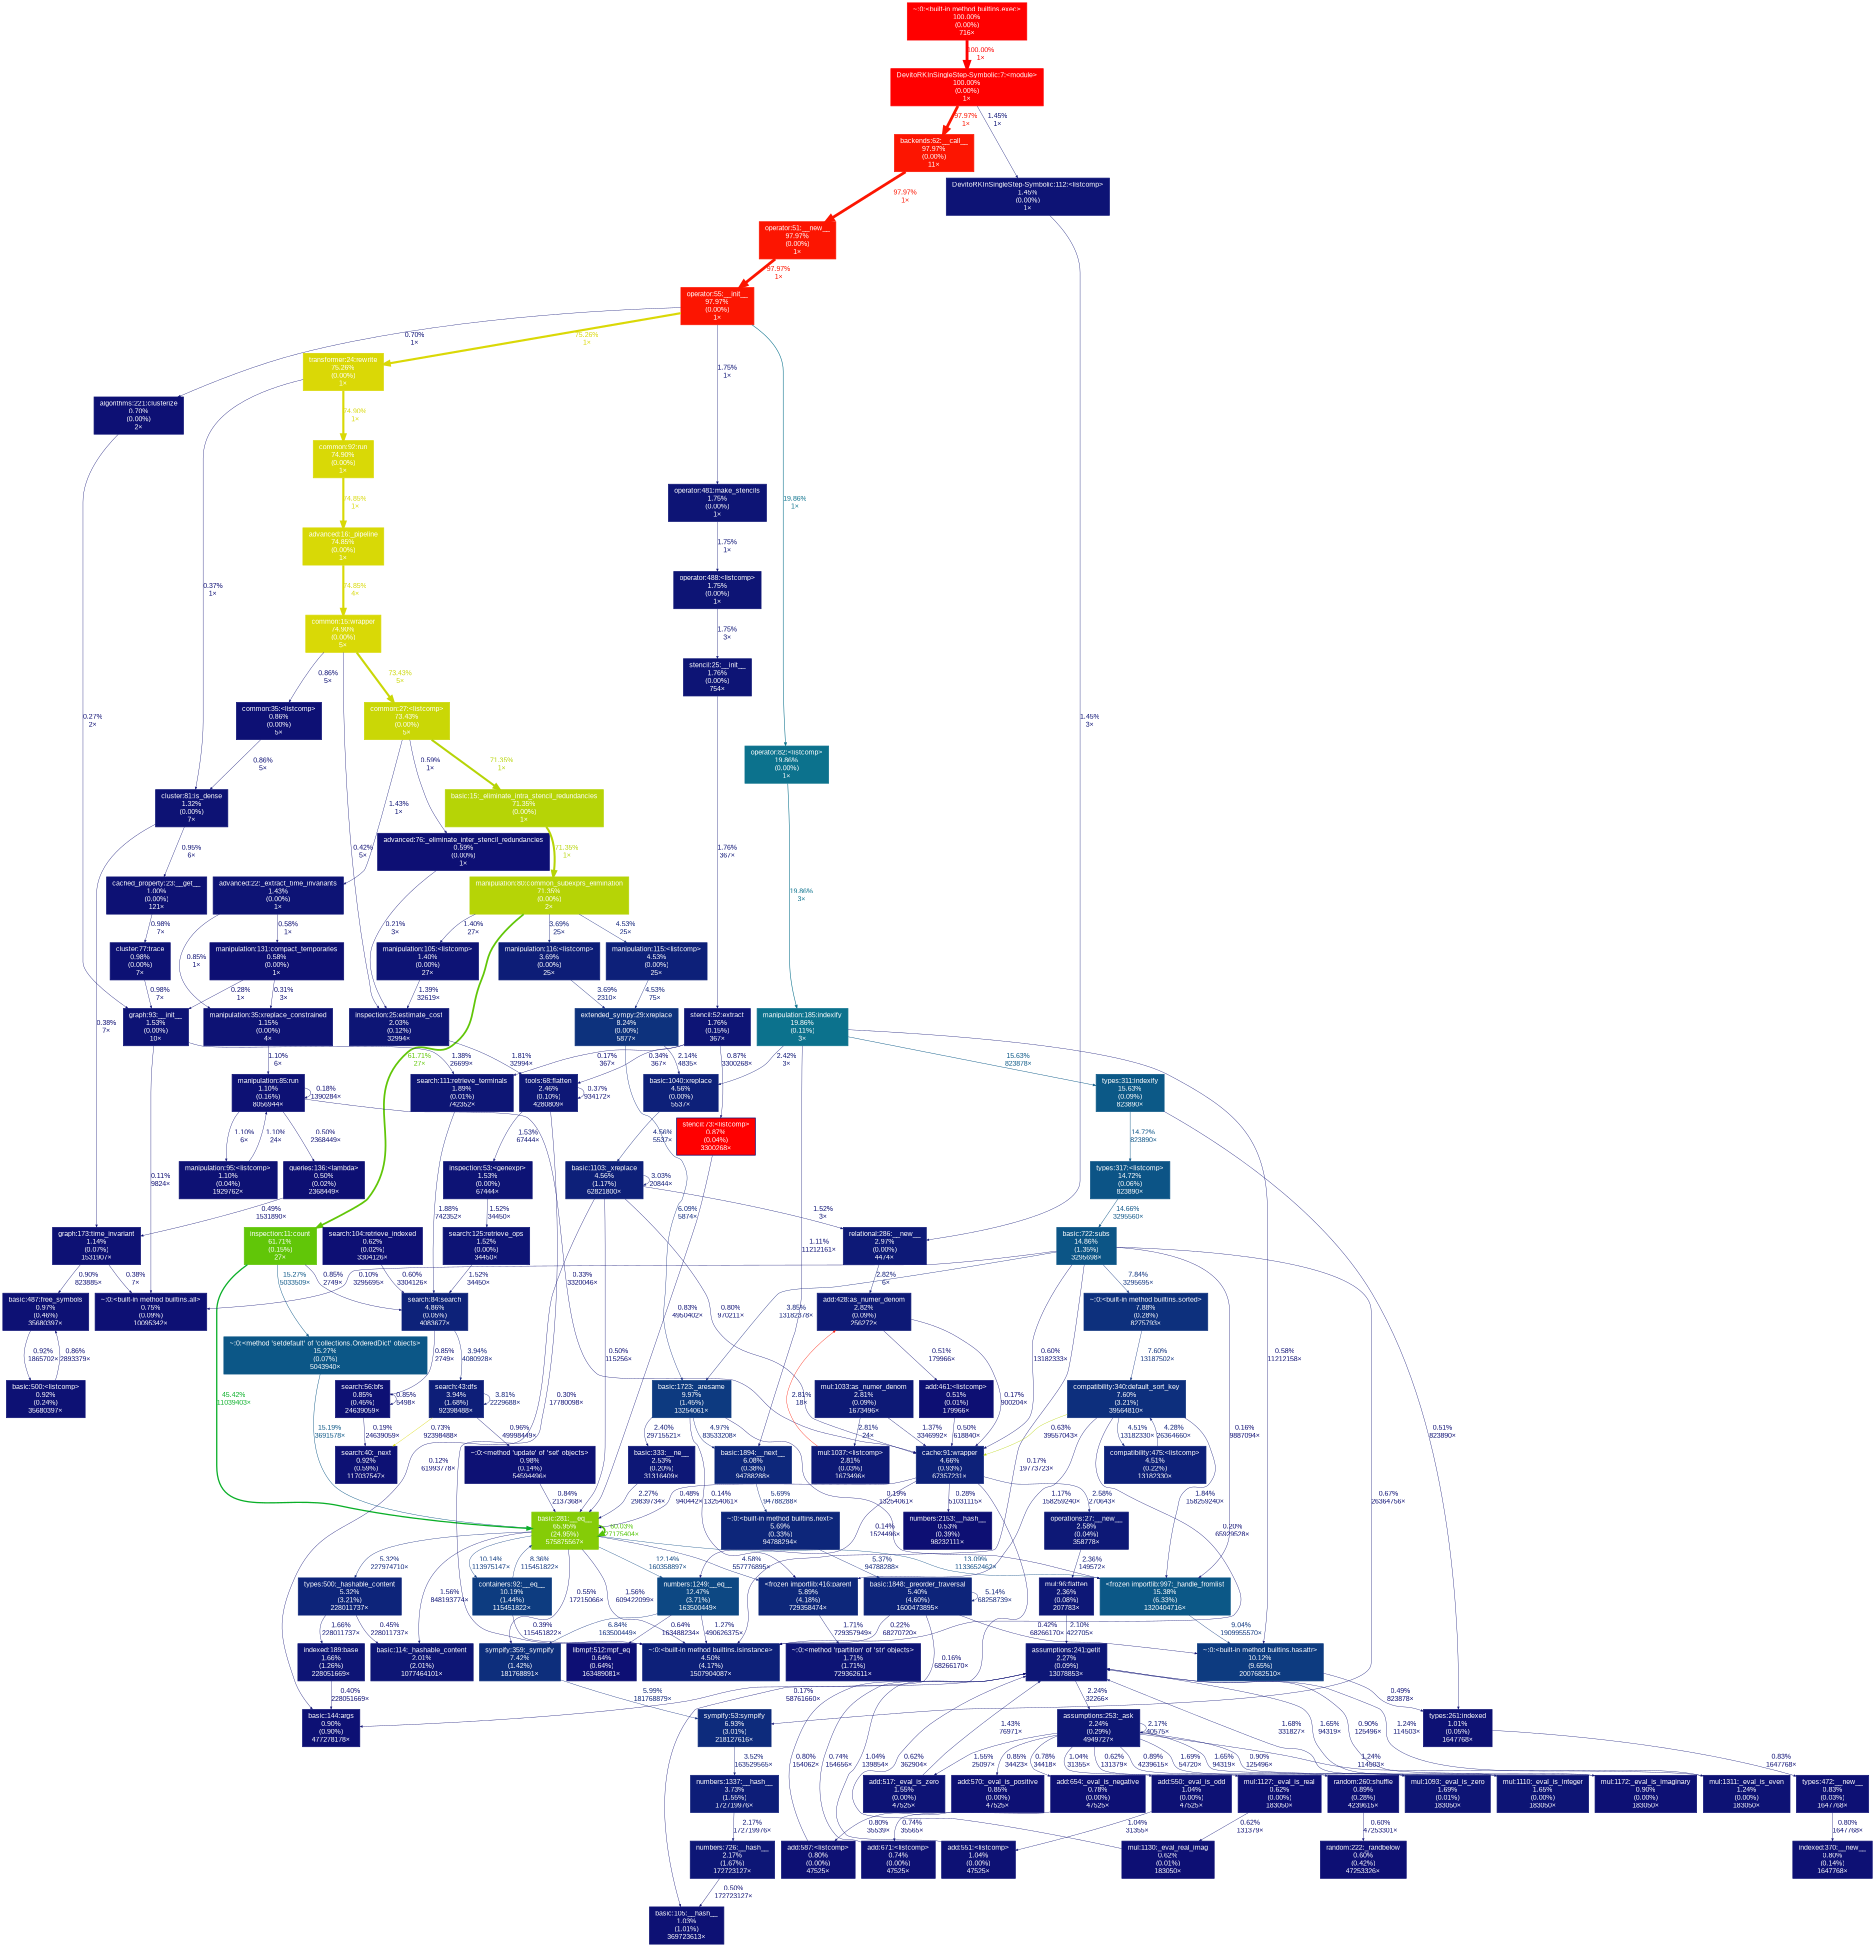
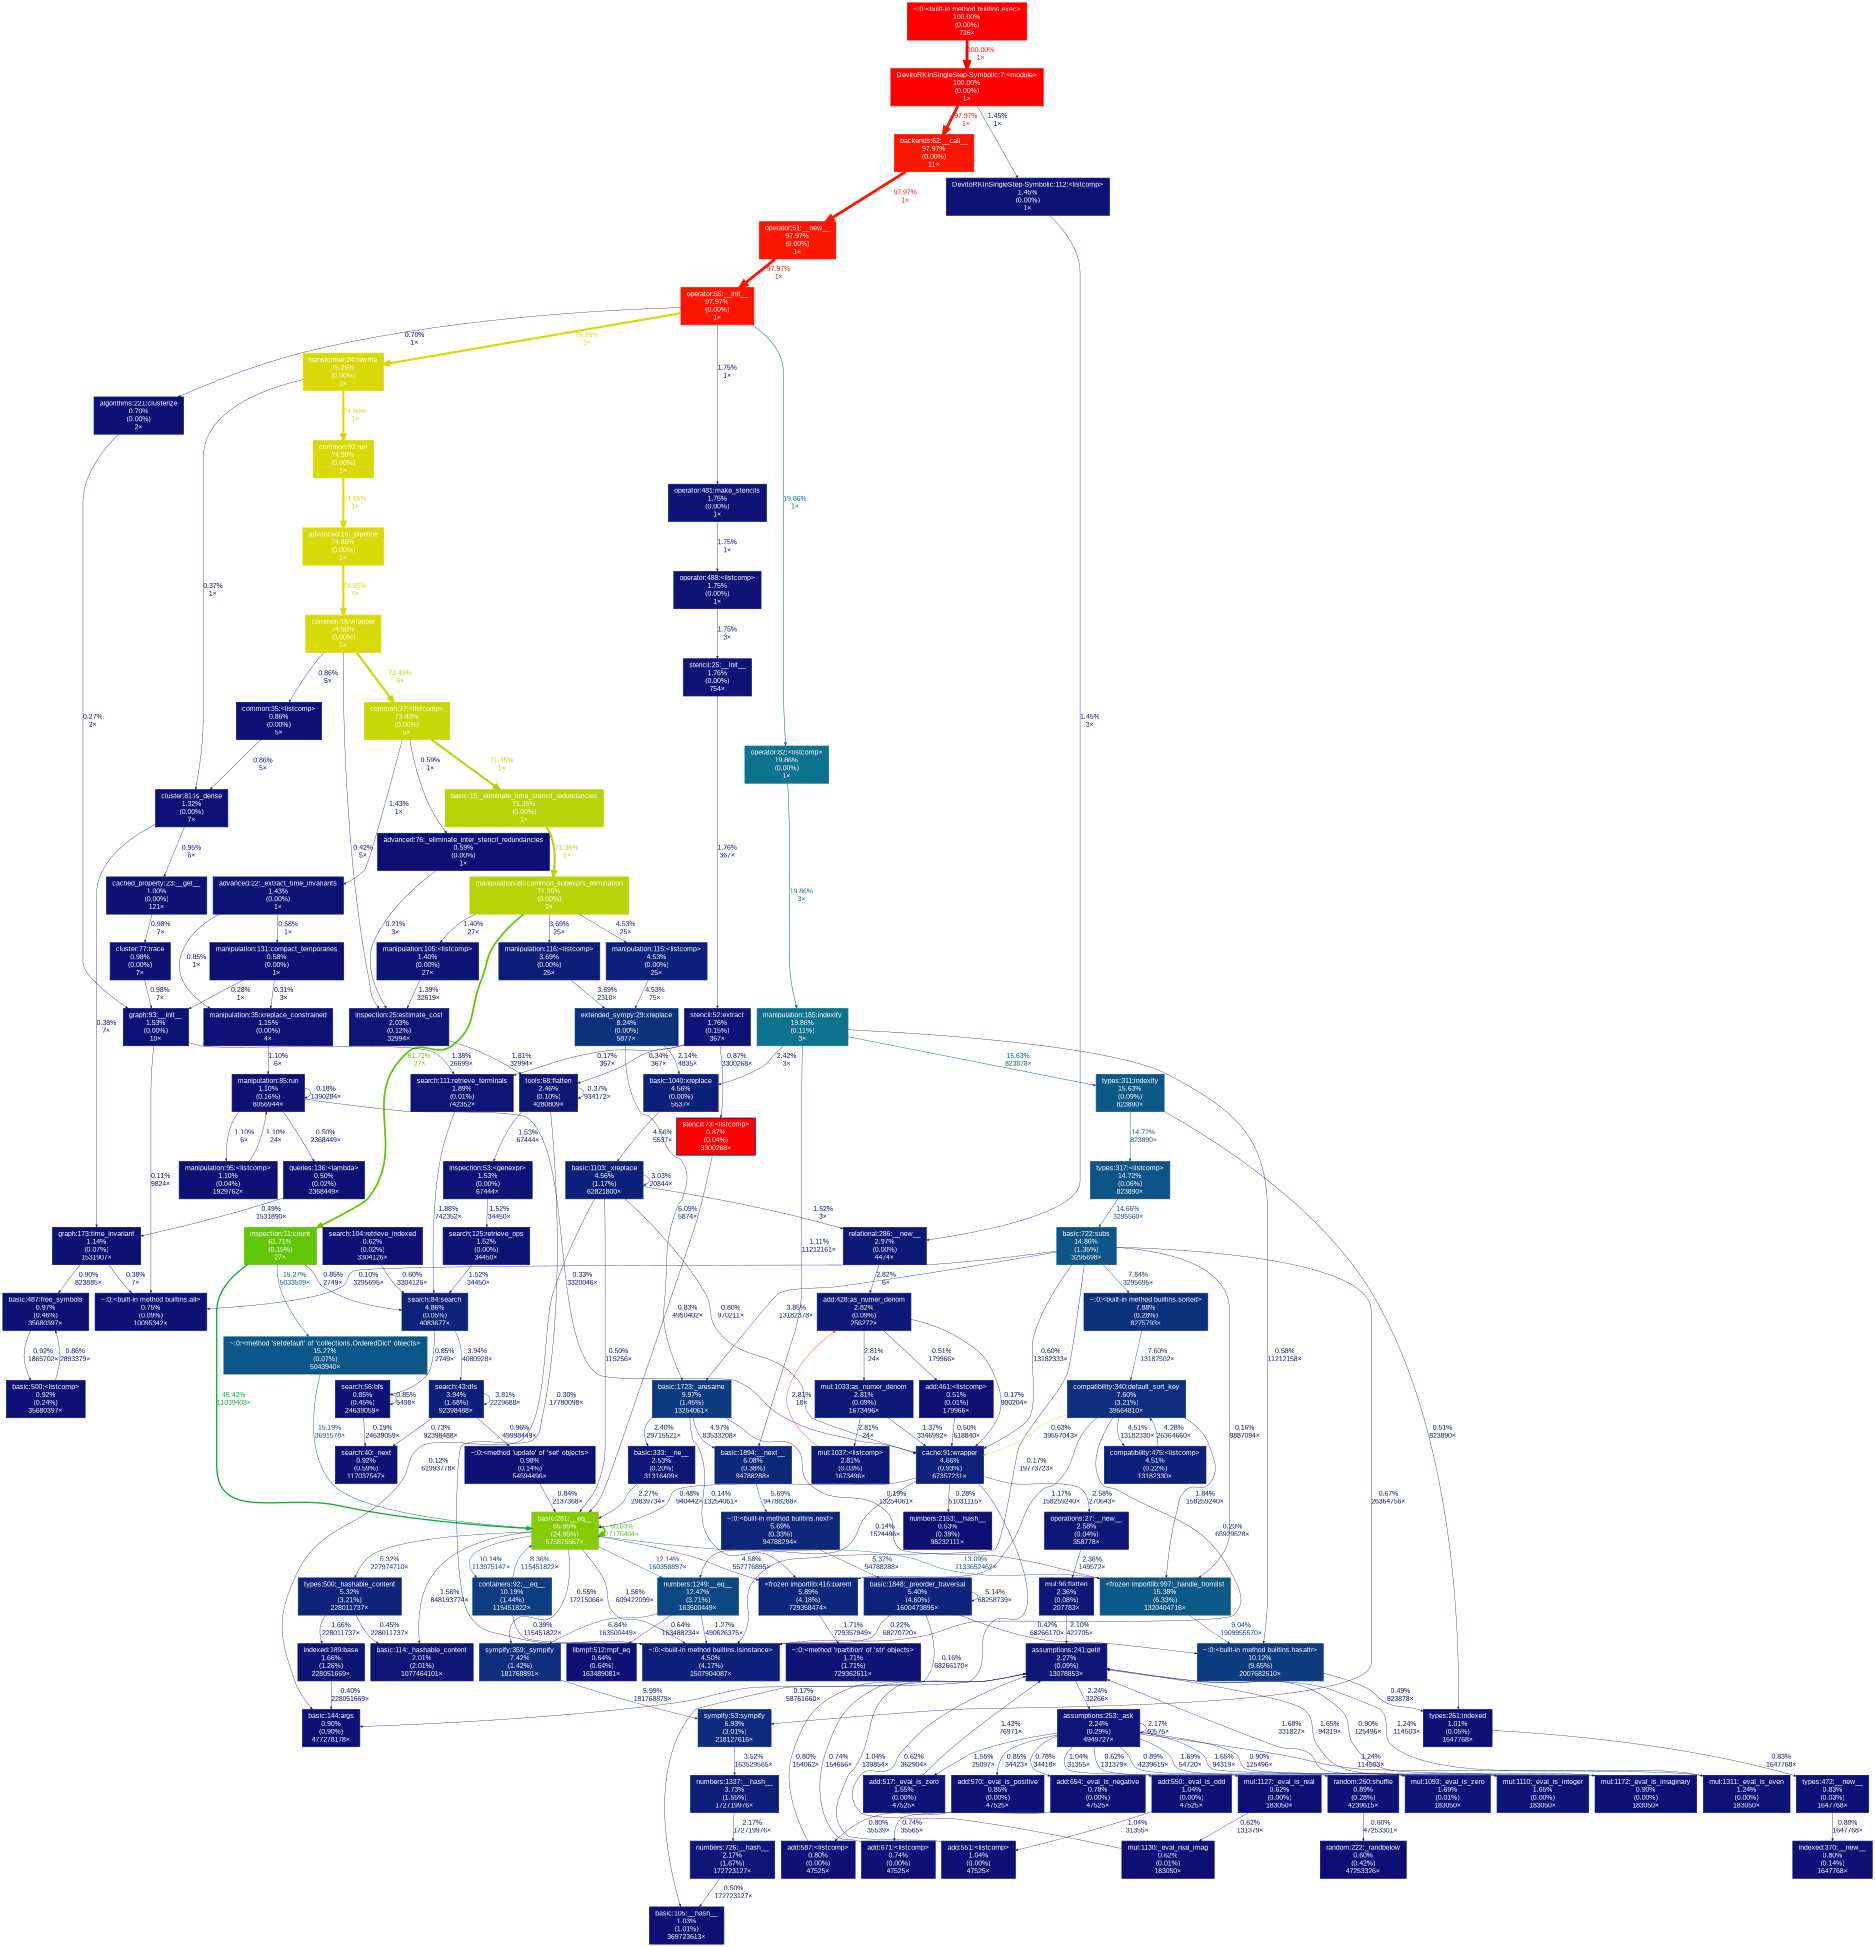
none -> (864, 1354)
(414, 1431) -> (414, 1431)
